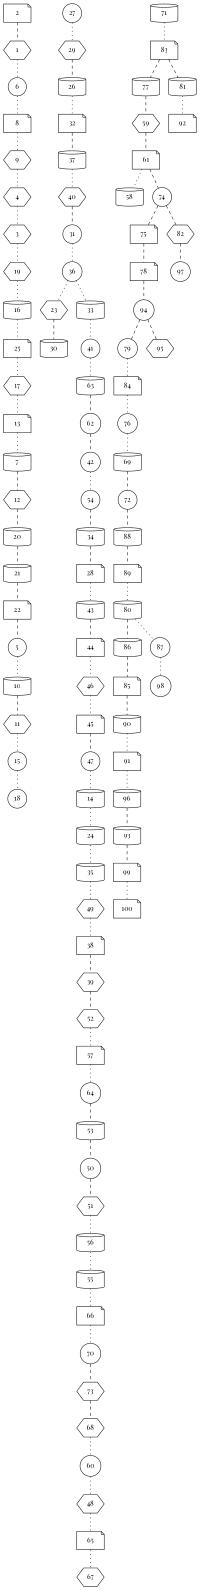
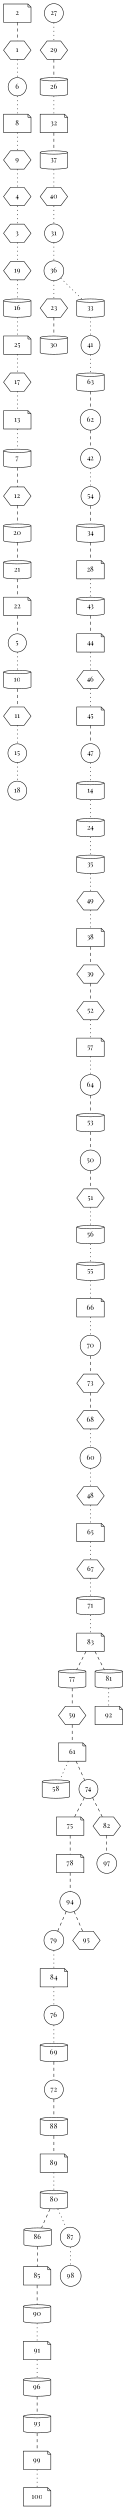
(72, 215) -> (54, 215)
none -> (90, 1587)
